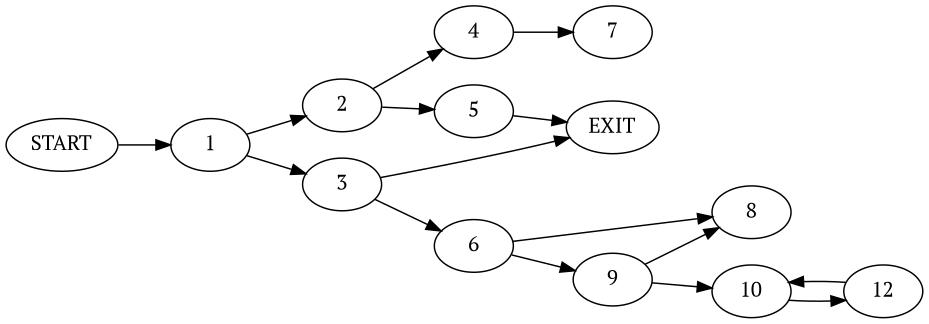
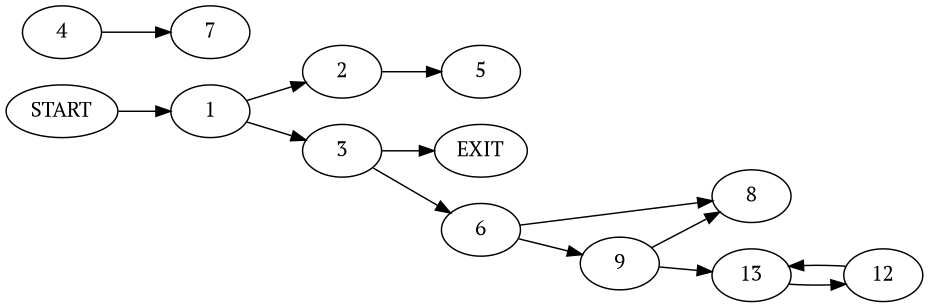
(401, 73) -> none
(533, 118) -> none
(752, 291) -> (752, 275)
